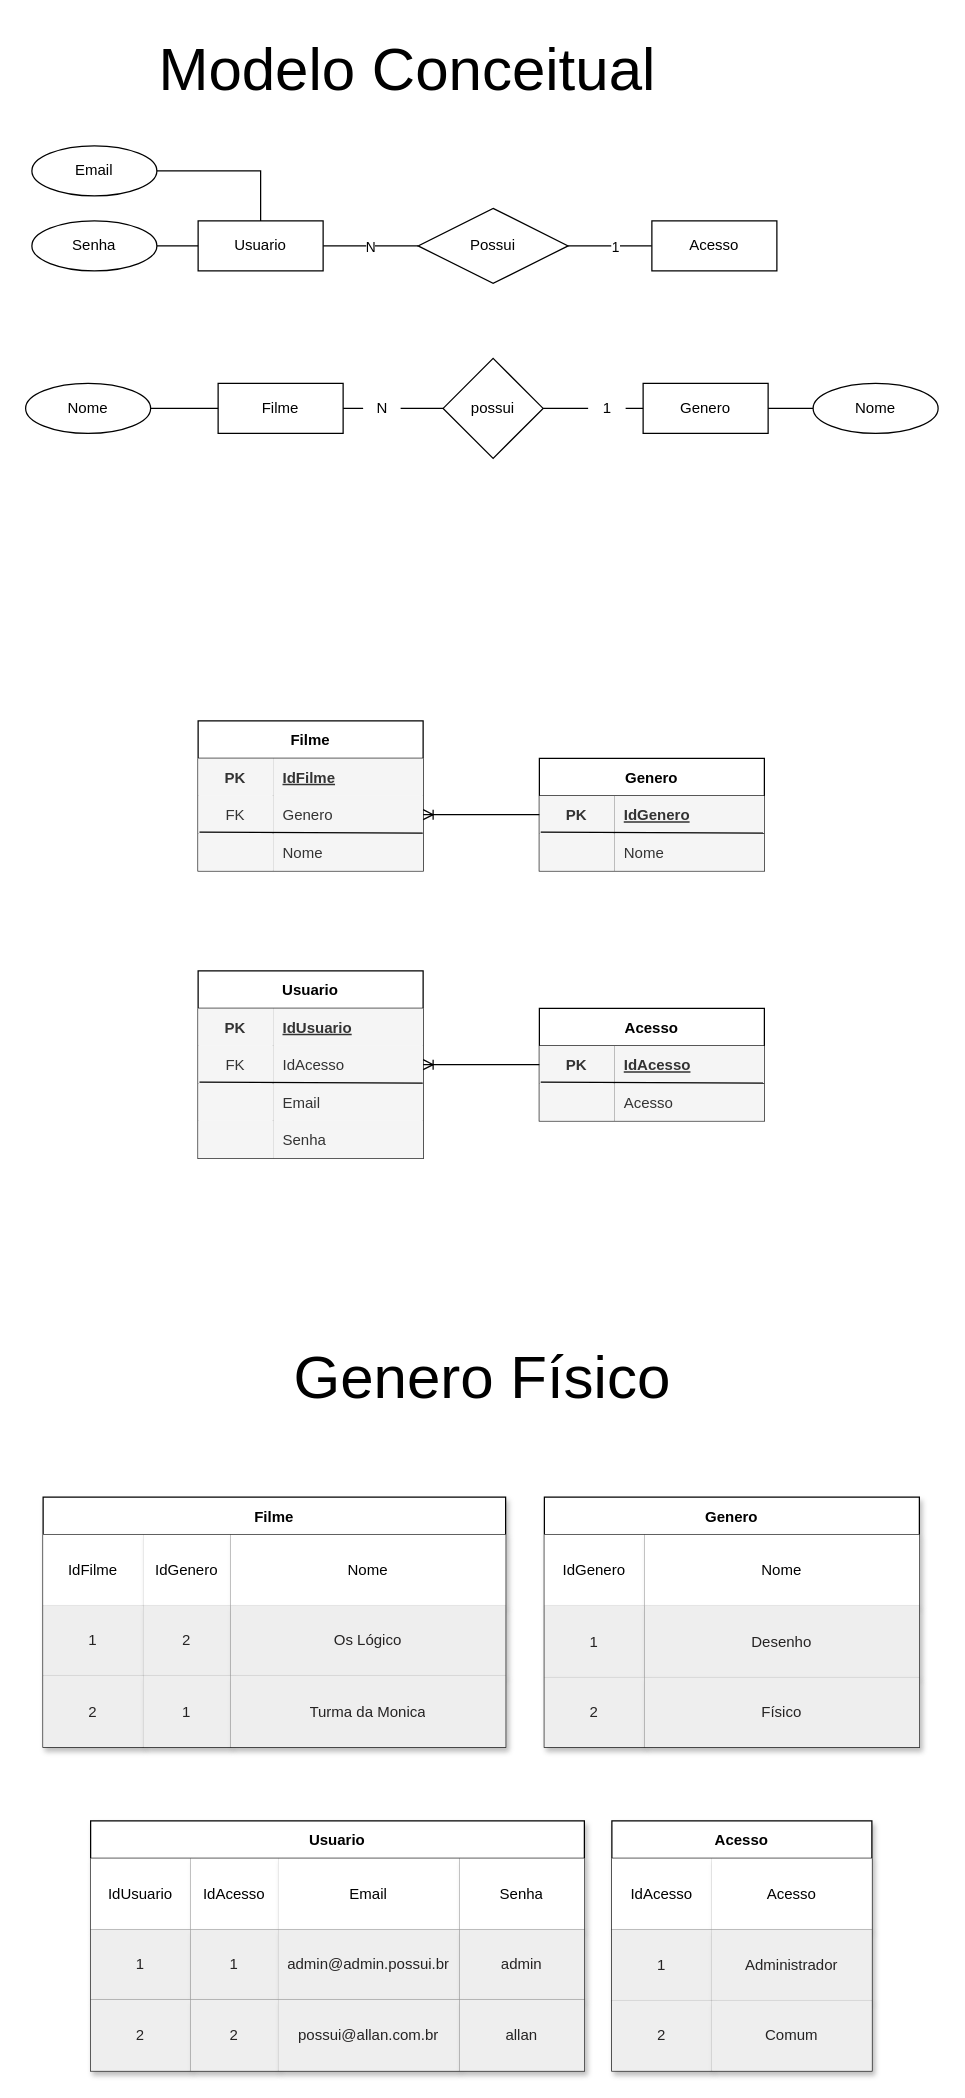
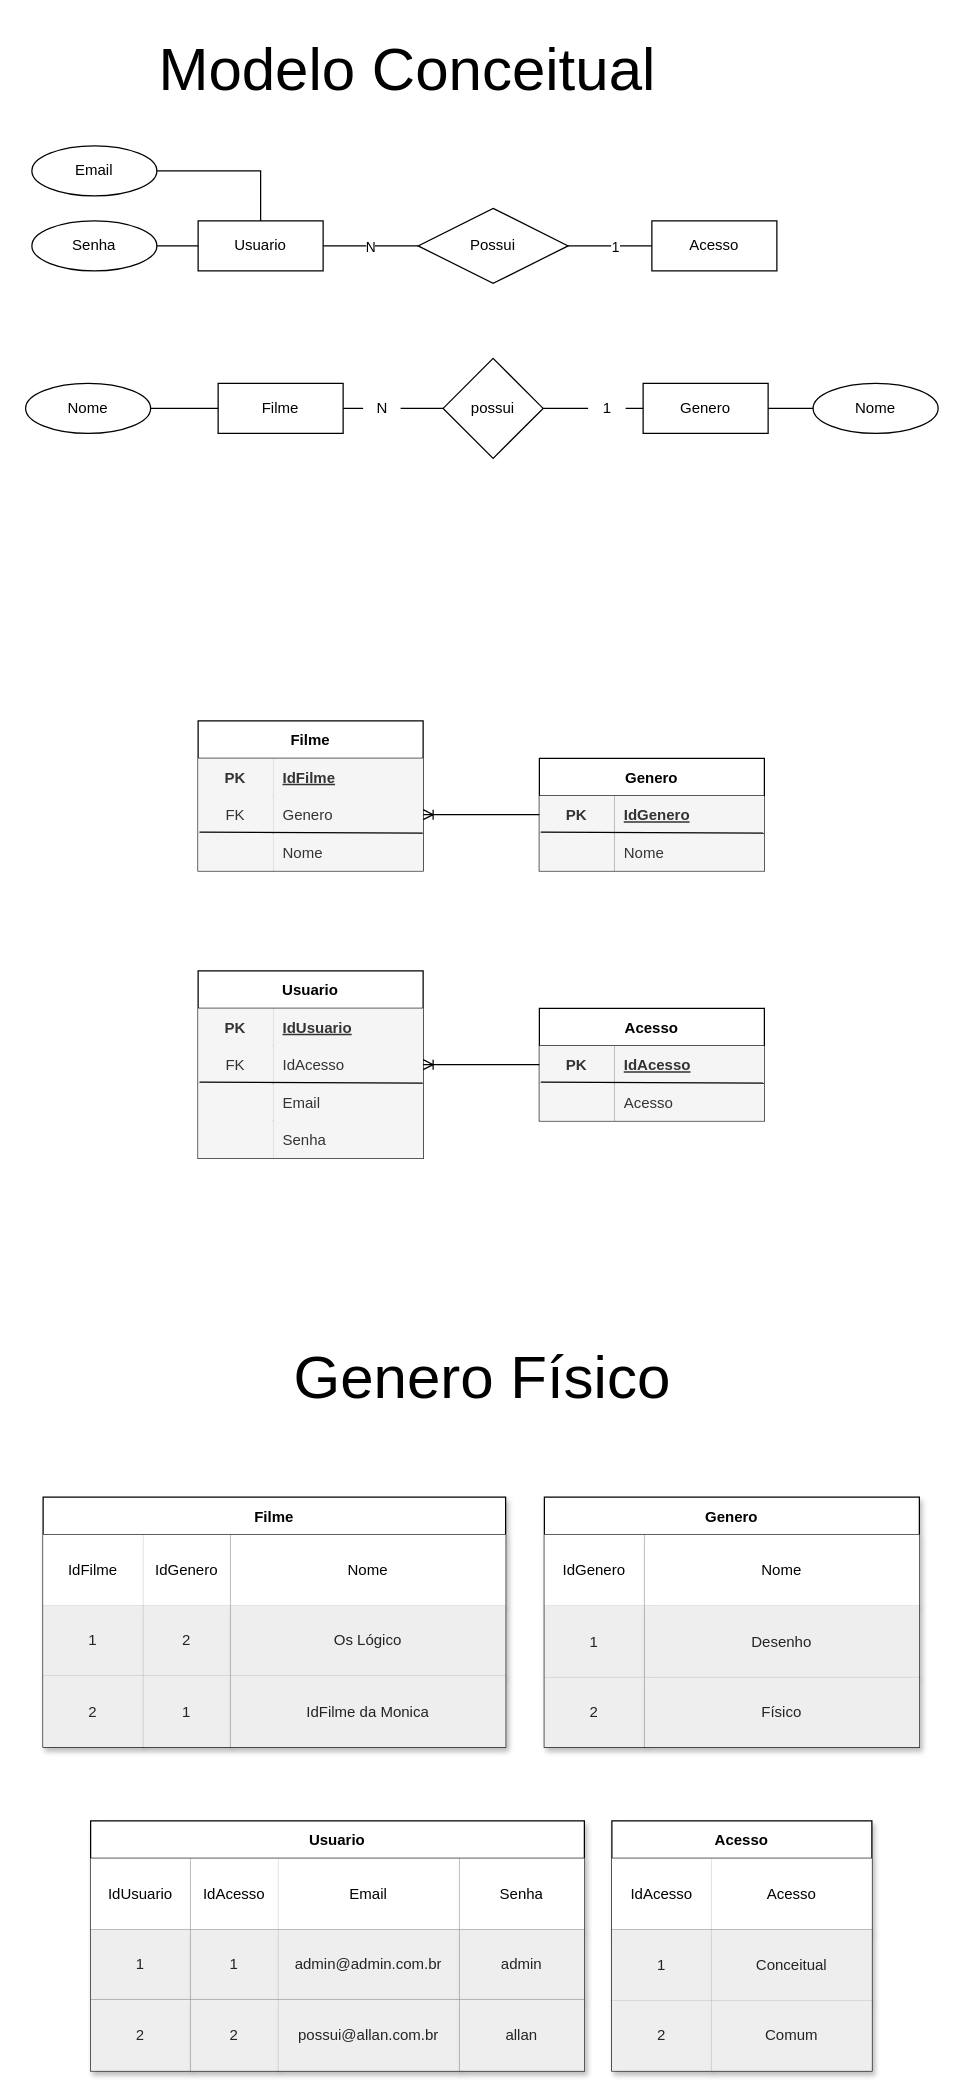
(368, 1712) -> (368, 1712)
(369, 1964) -> (369, 1964)
(792, 1966) -> (792, 1966)
